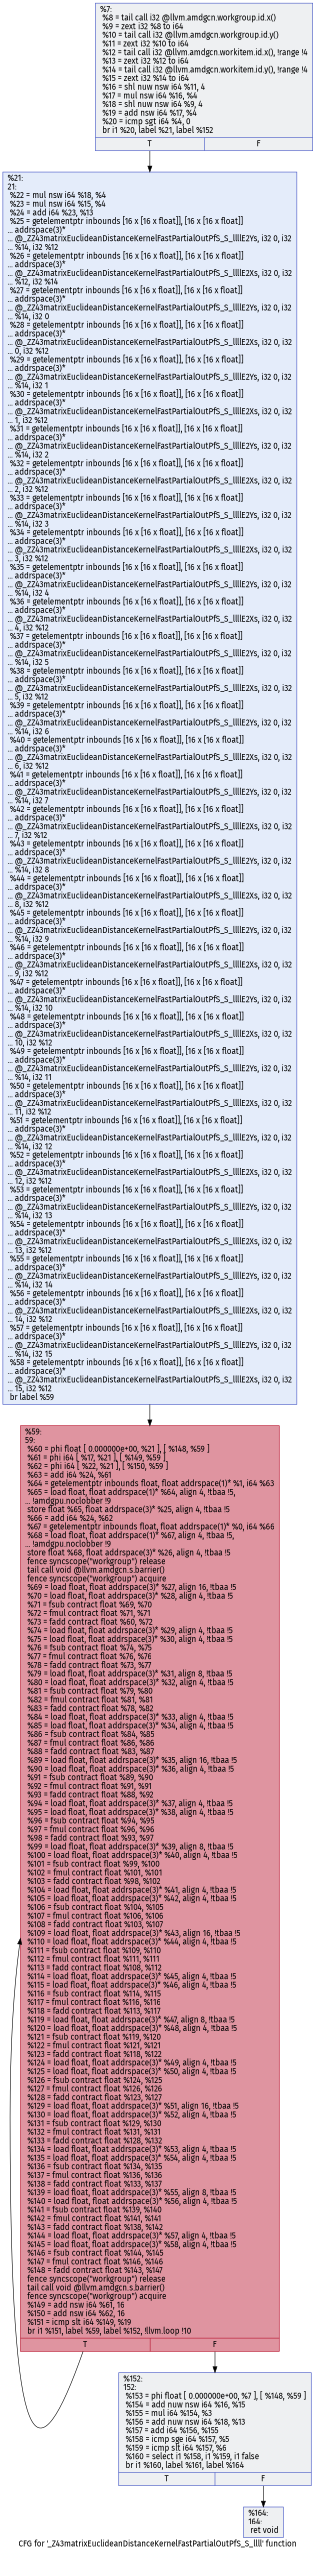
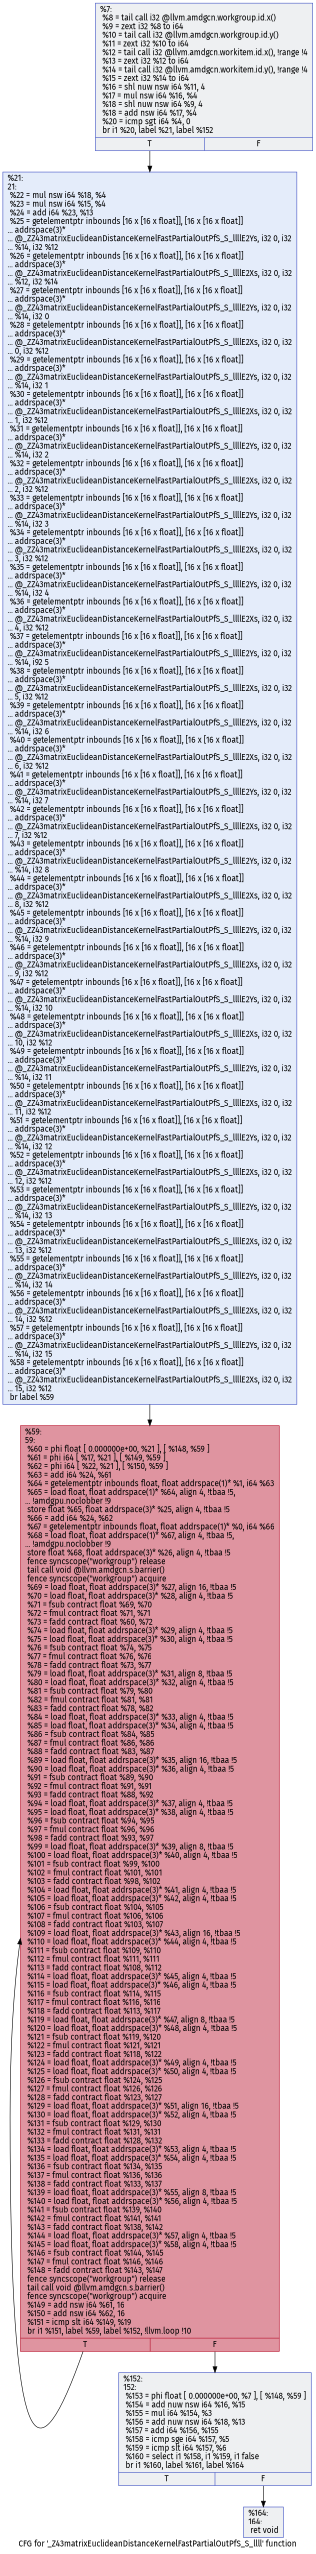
(149, 113) -> (149, 113)
(28, 663) -> (28, 663)
